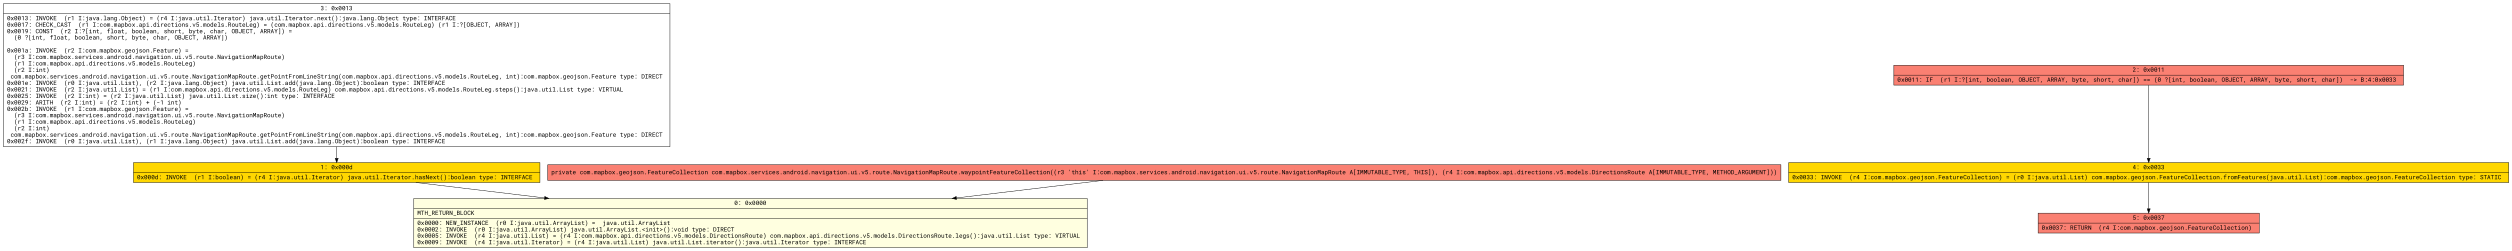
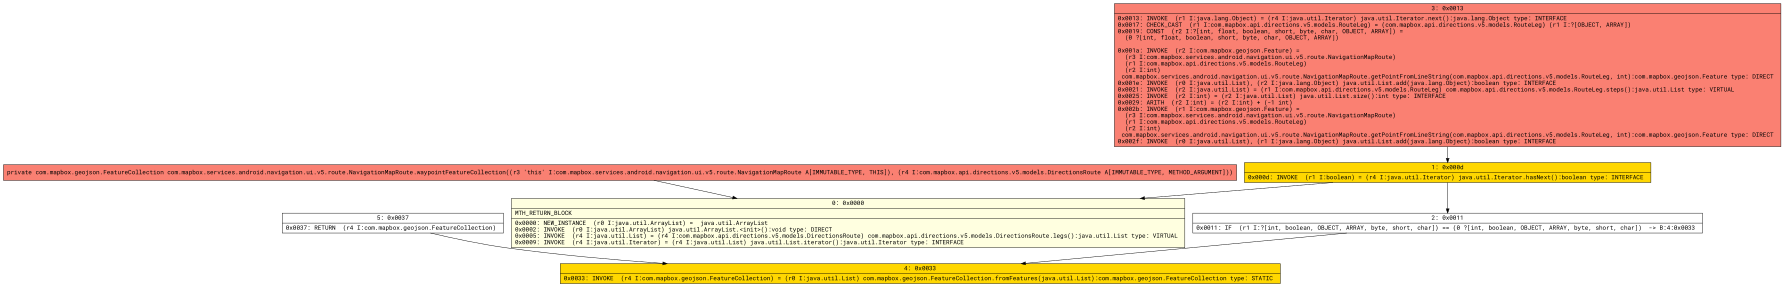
(337, 75) -> (1448, 75)
(2149, 75) -> (1448, 223)
none -> (1448, 196)
(2149, 196) -> (546, 253)
(2149, 223) -> (393, 223)
